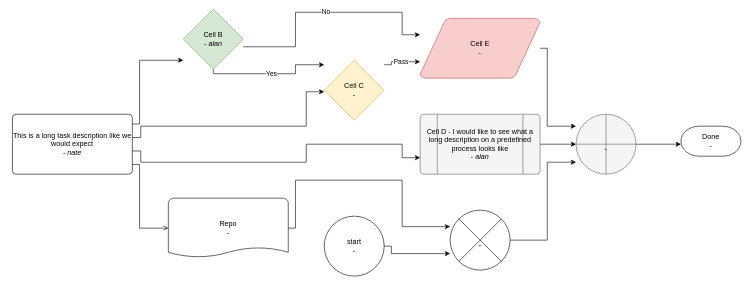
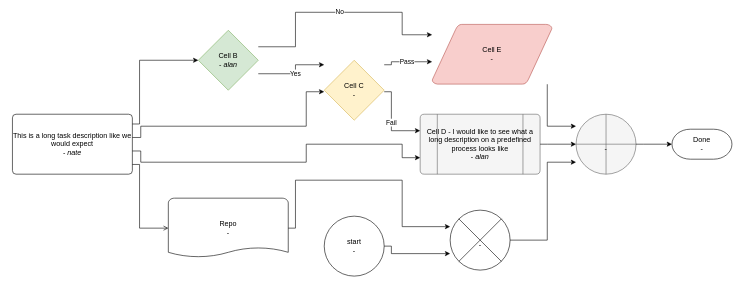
(213, 39) -> (228, 60)
(480, 48) -> (492, 54)
none -> (392, 111)
(711, 141) -> (702, 144)
